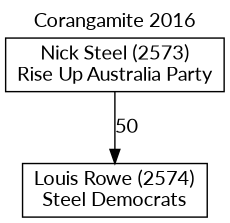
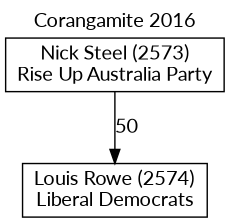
(115, 190) -> (115, 190)
